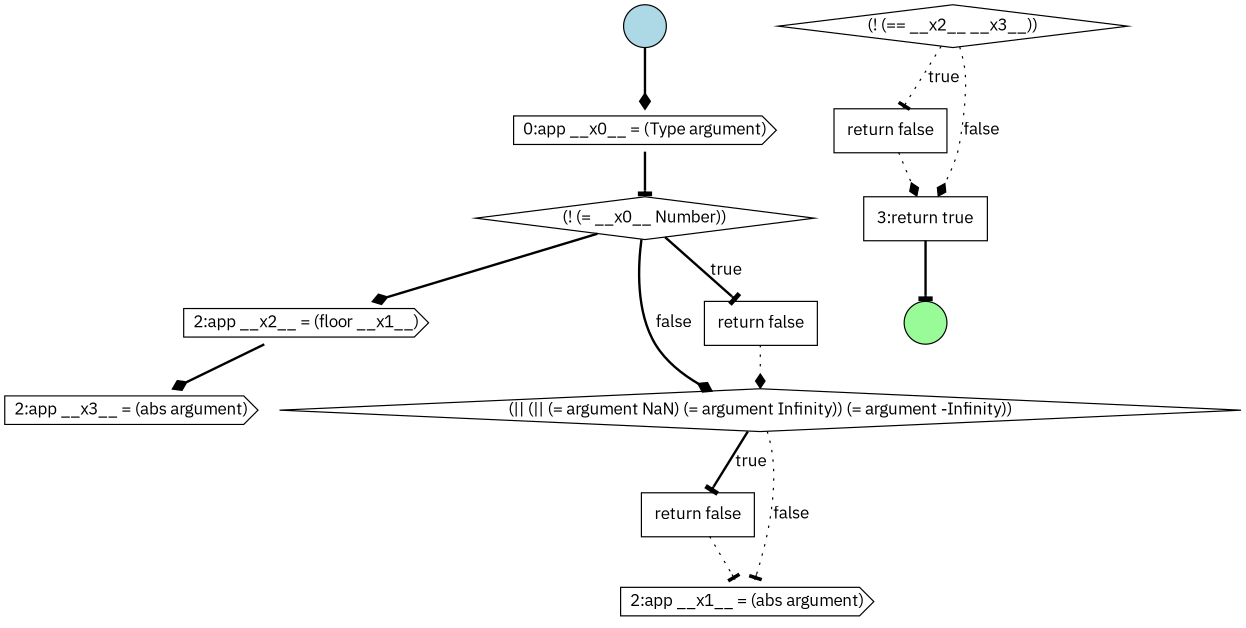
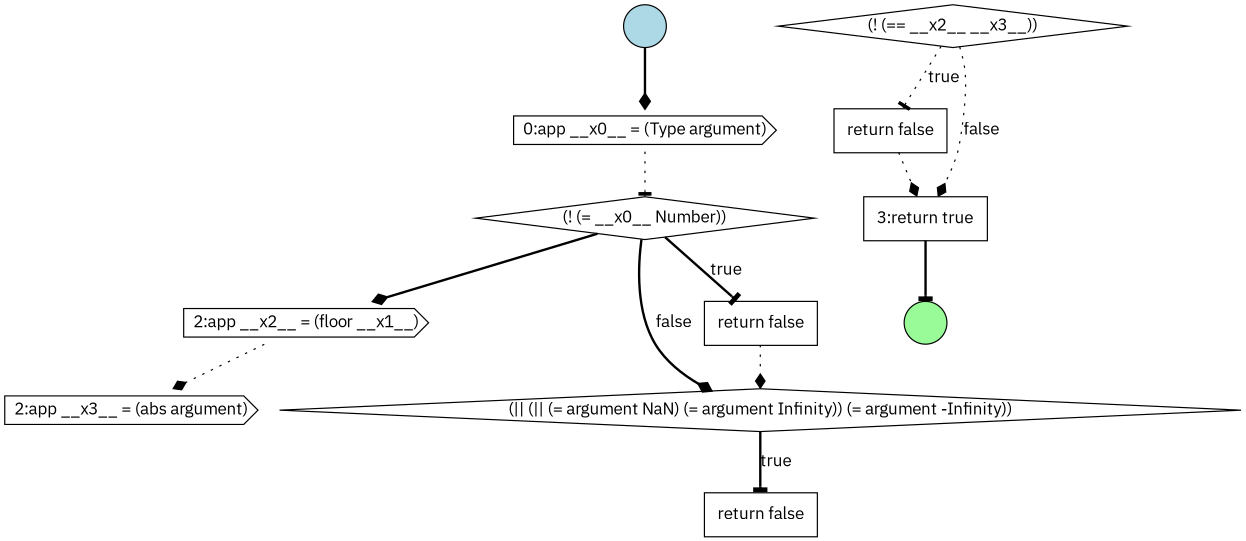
(645, 171) -> (645, 171)
(225, 363) -> (225, 363)
(747, 602) -> none
